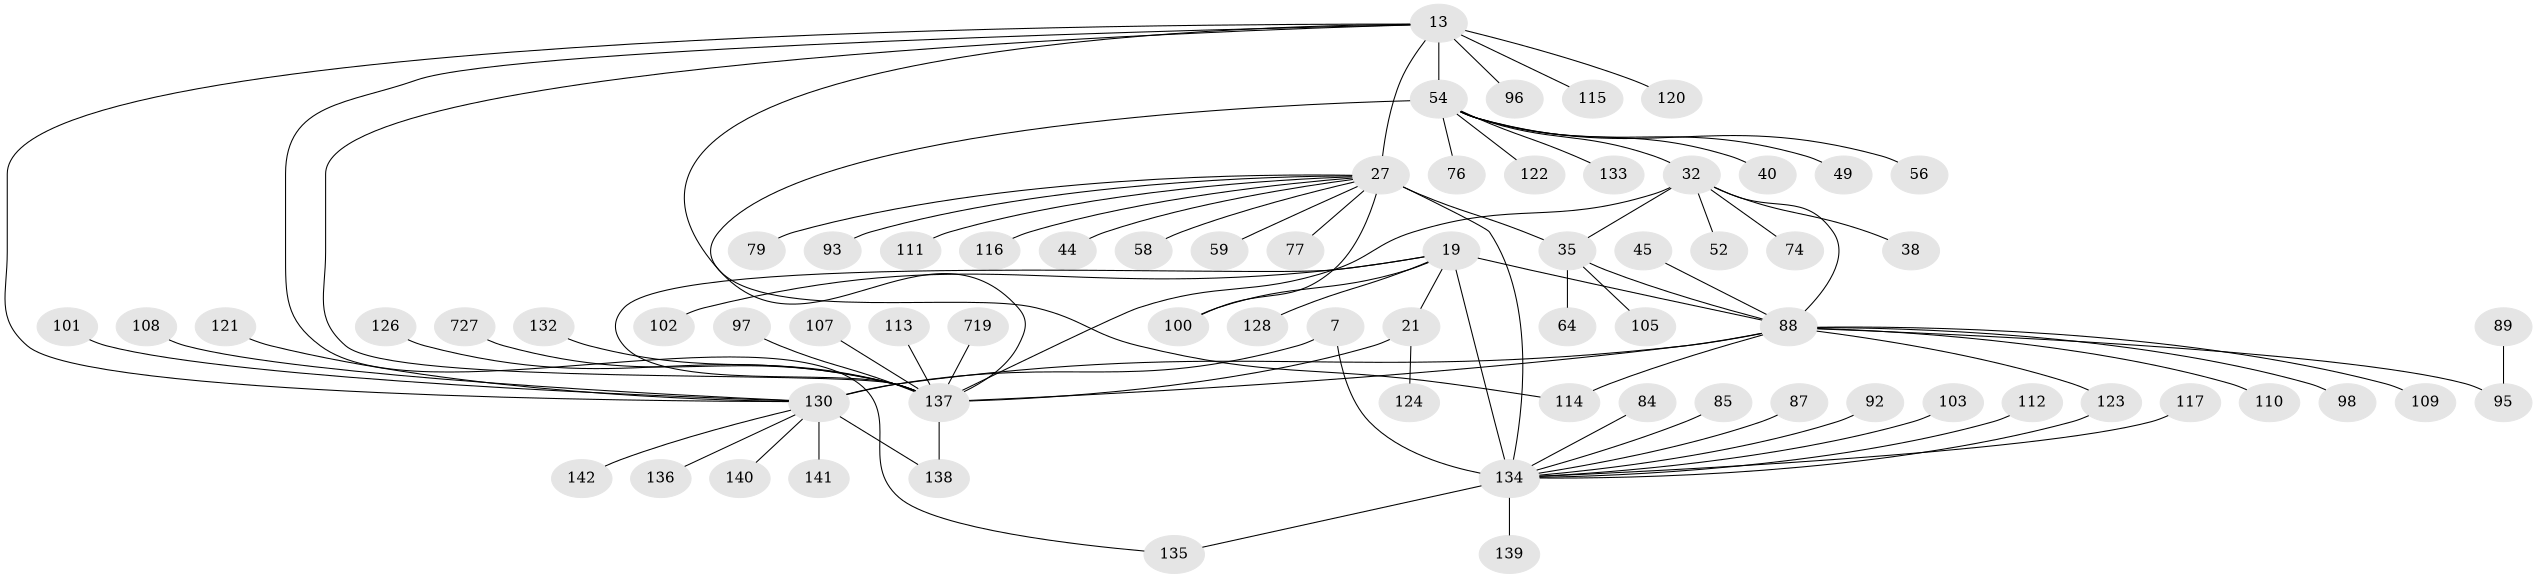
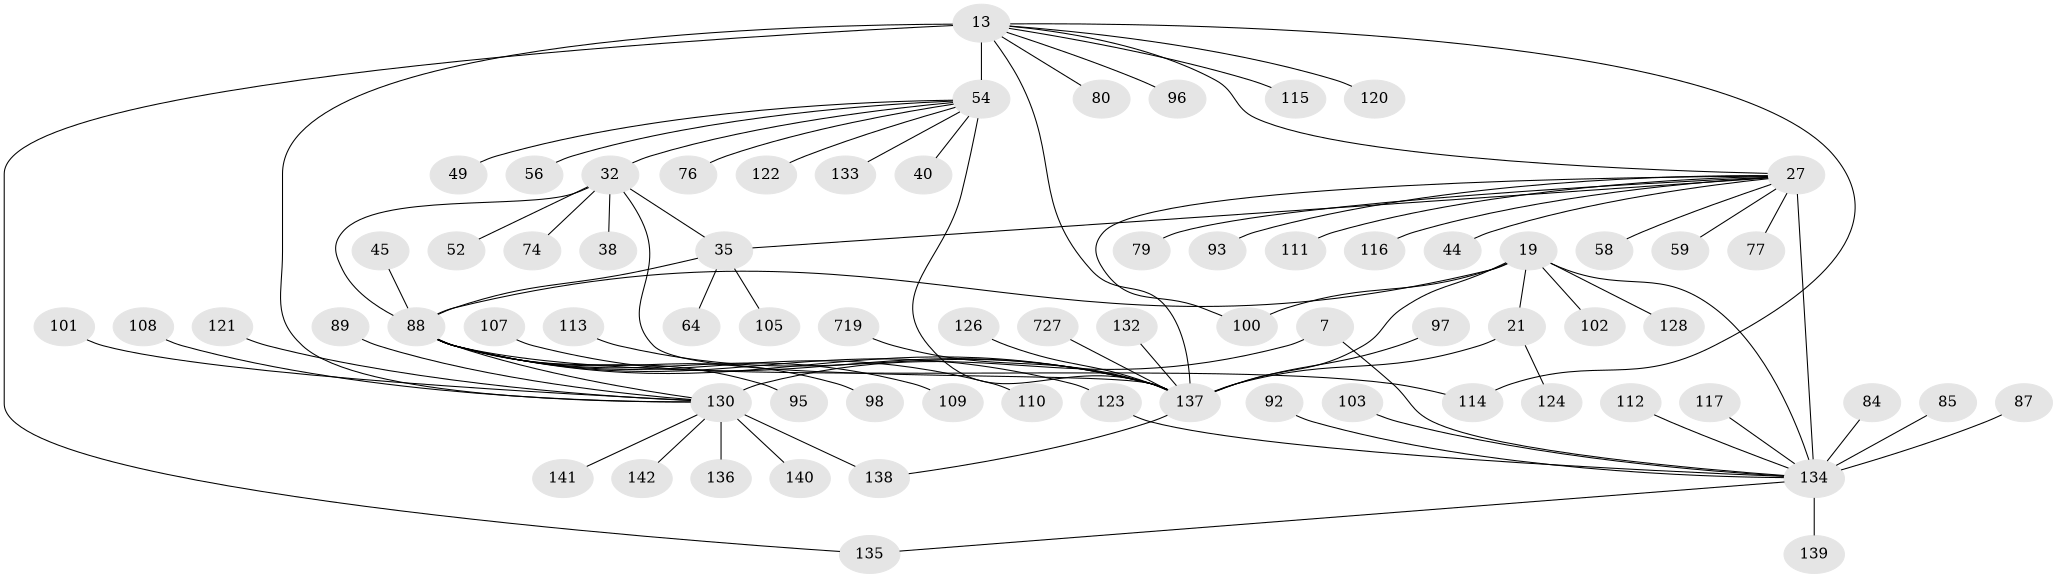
none -> (1102, 99)
(2504, 365) -> (525, 379)
